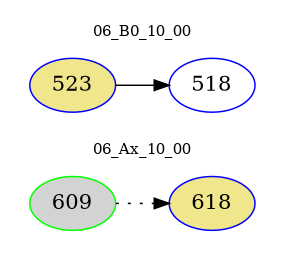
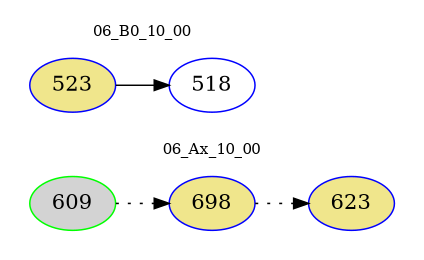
(212, 203) -> (212, 203)
none -> (352, 203)
